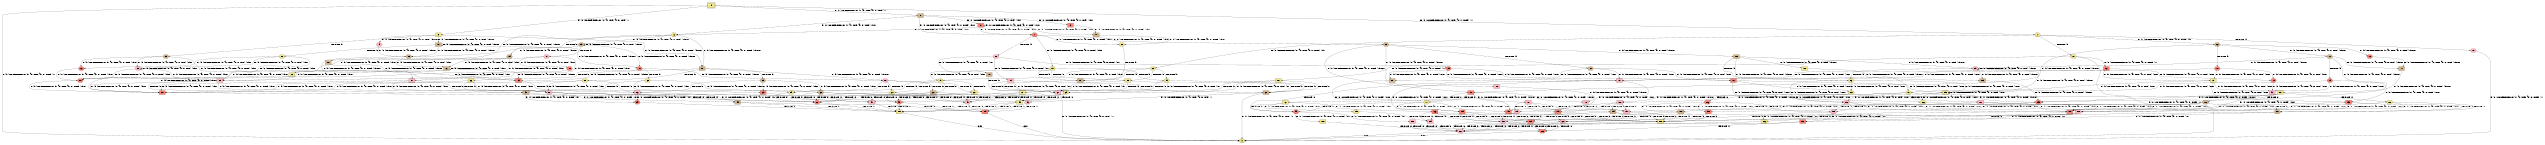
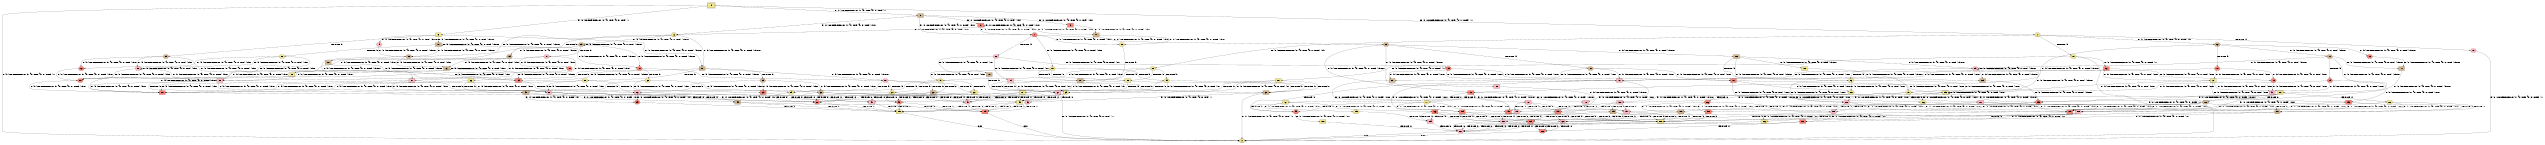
(1412, 122) -> none
